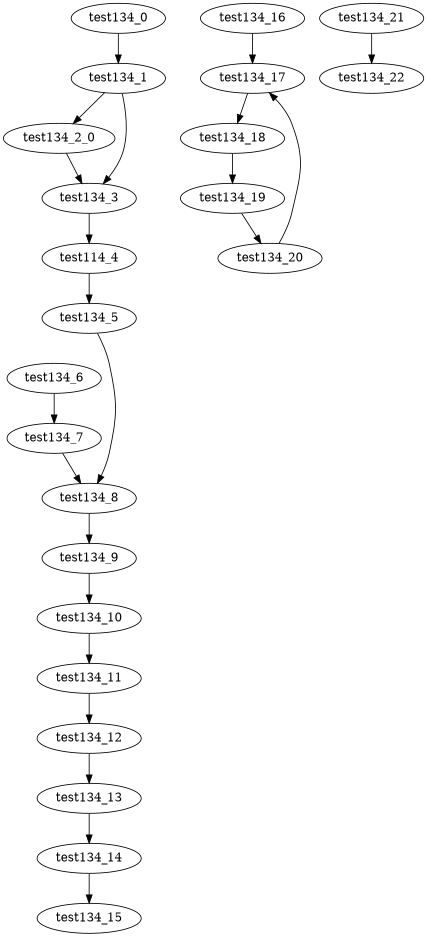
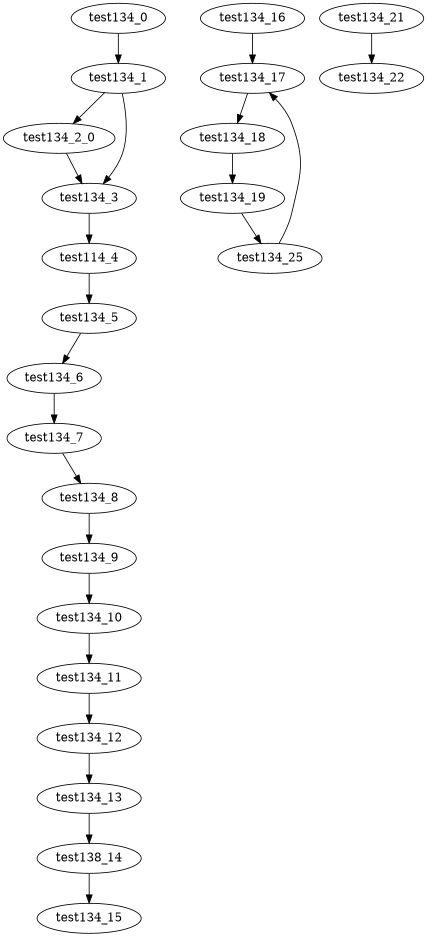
(270, 258) -> (270, 258)
(115, 404) -> (74, 345)
(89, 858) -> (89, 858)
